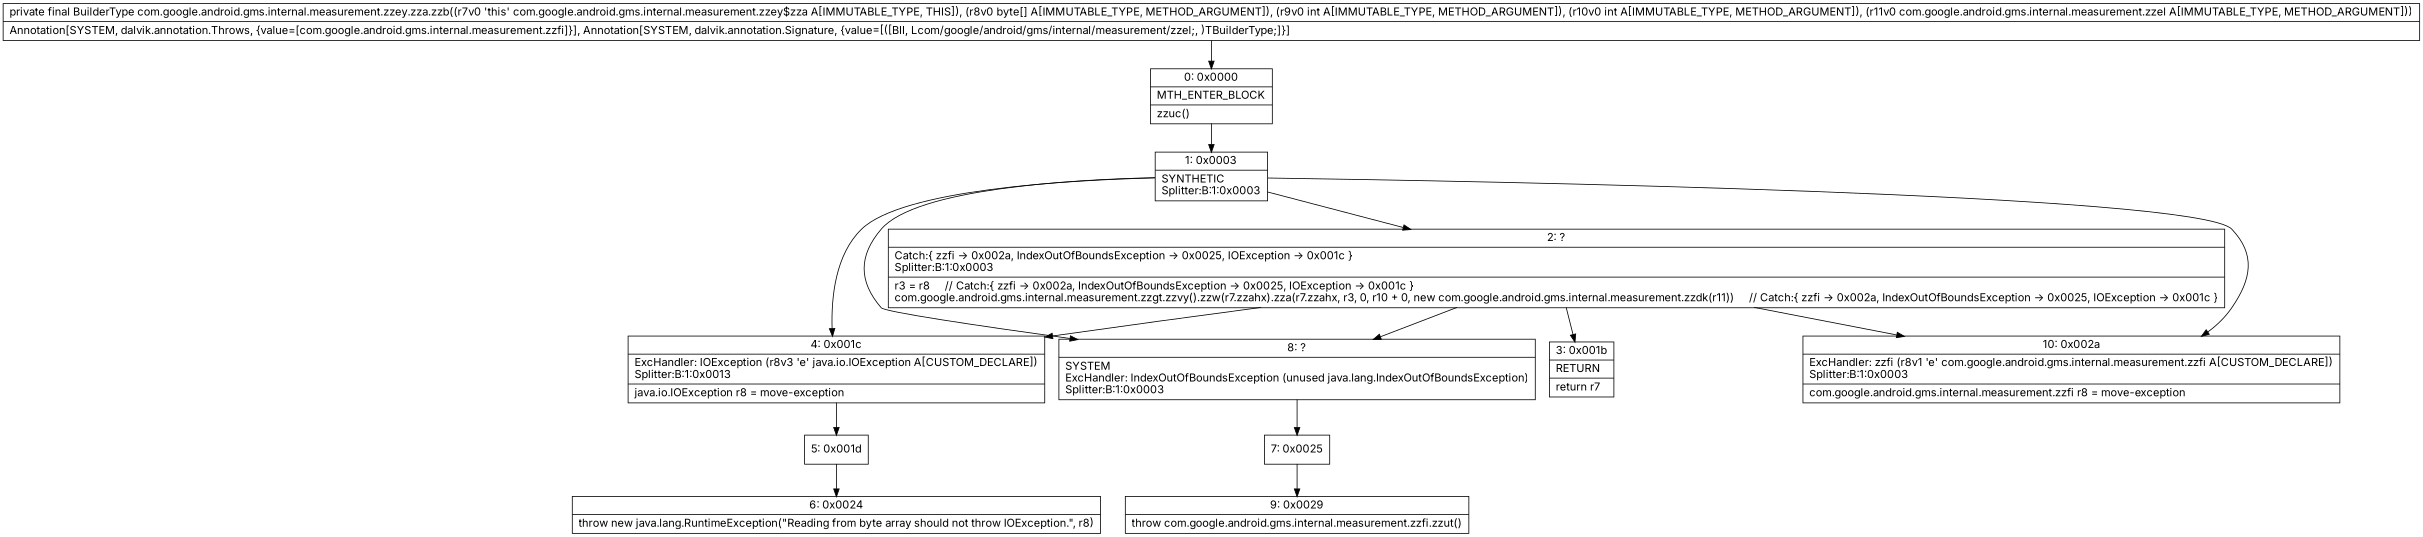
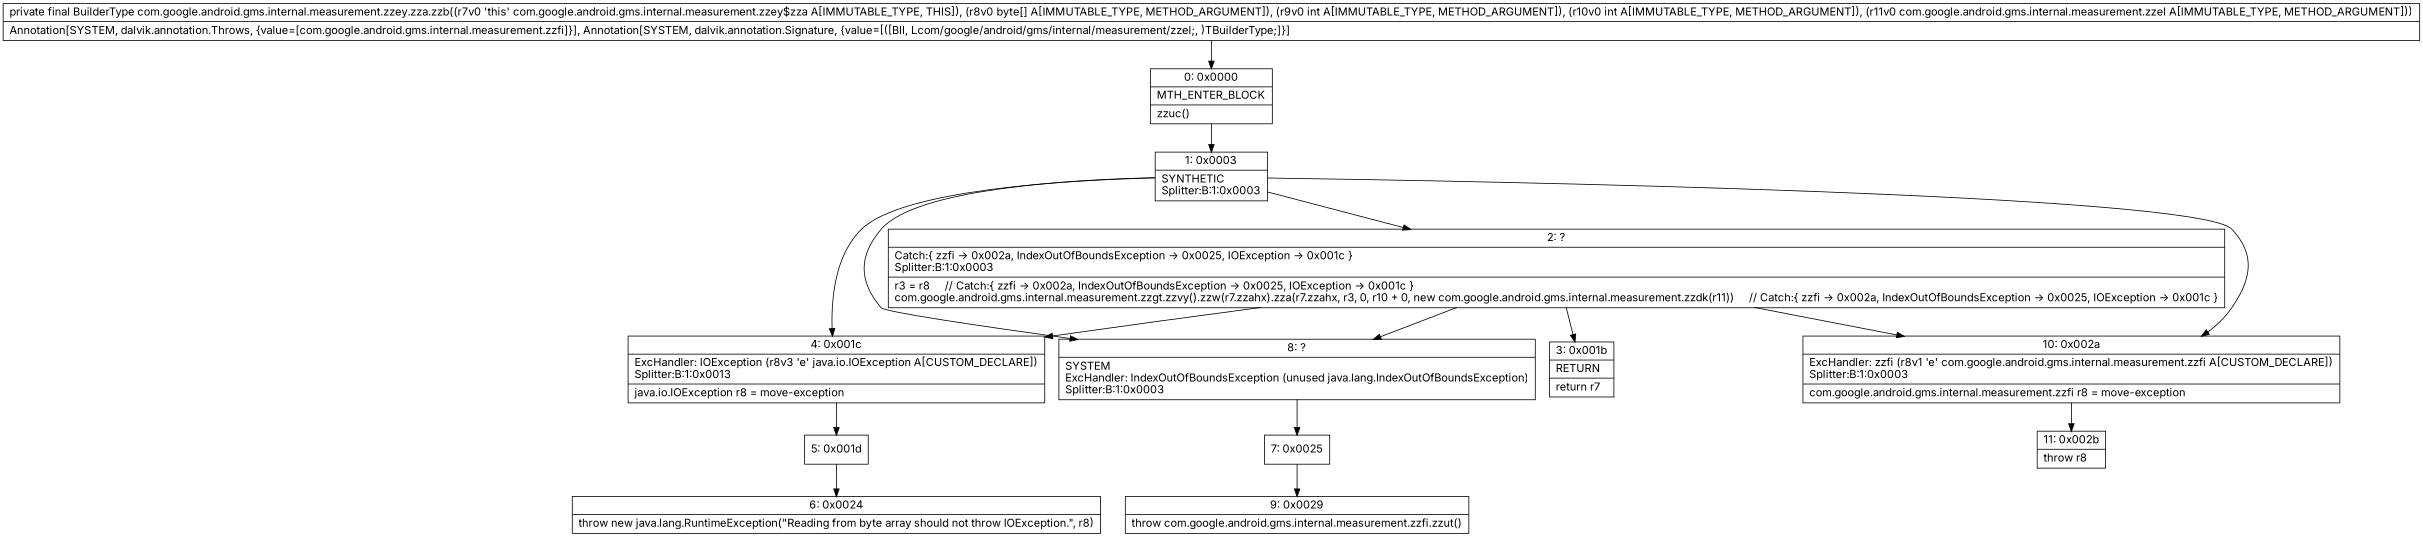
none -> (2071, 450)
